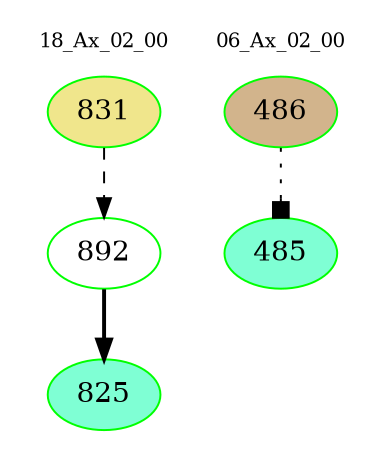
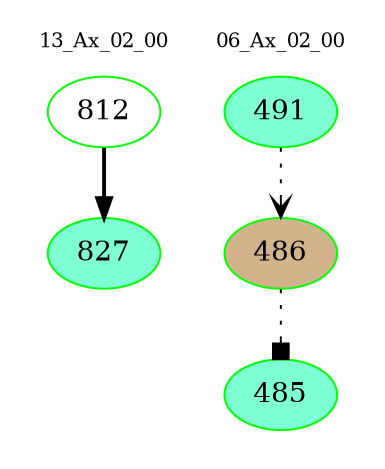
(104, 42) -> (104, 42)
(104, 112) -> none
none -> (281, 112)
(104, 253) -> (104, 112)
(104, 395) -> (104, 253)
